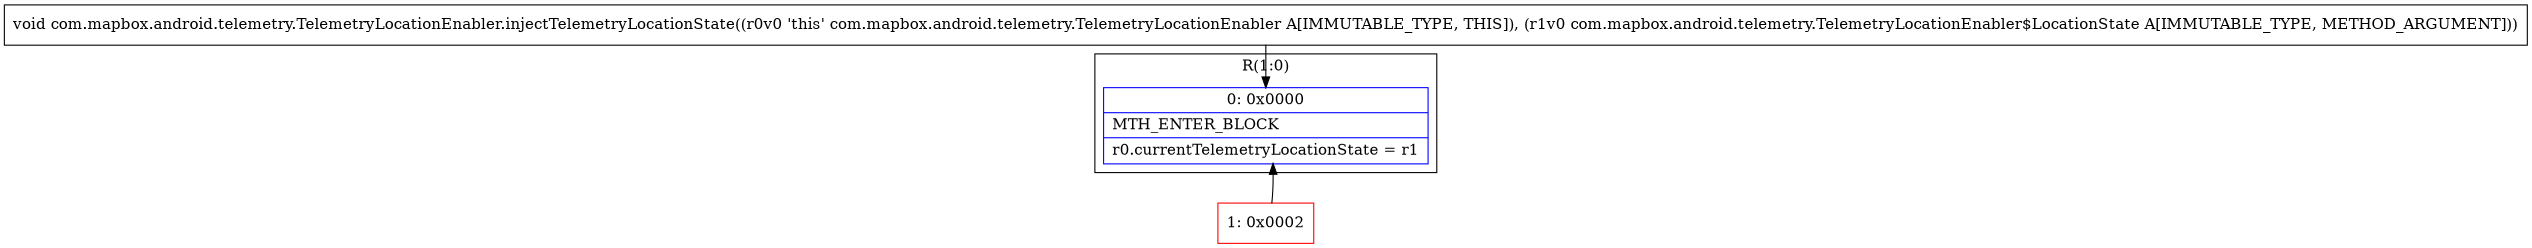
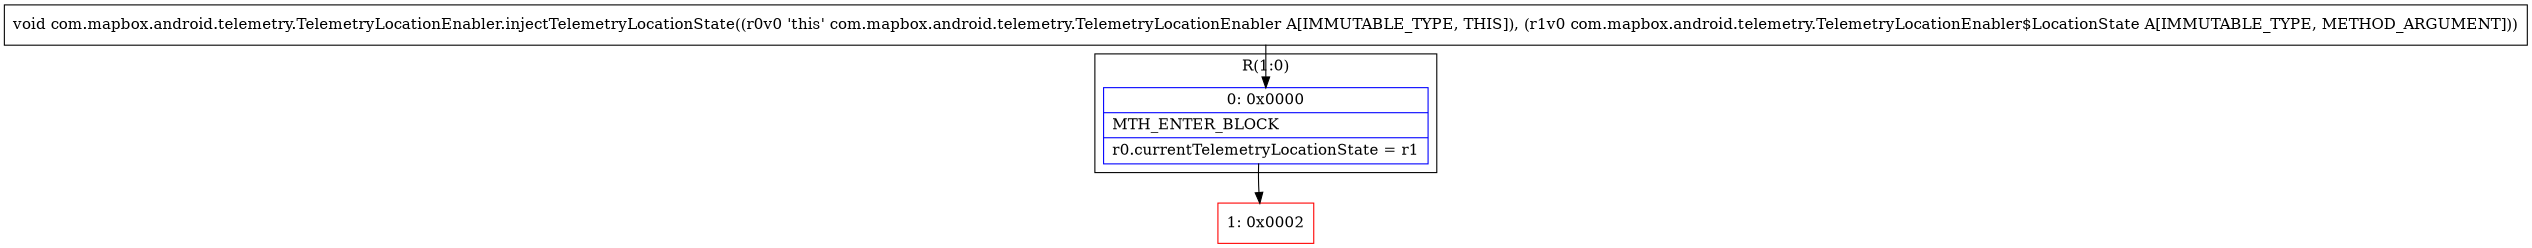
(1273, 189) -> (1259, 179)
